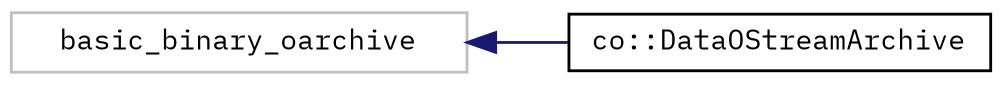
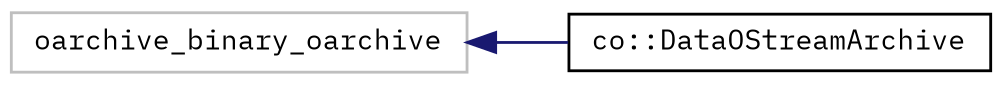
(239, 42) -> (239, 42)
